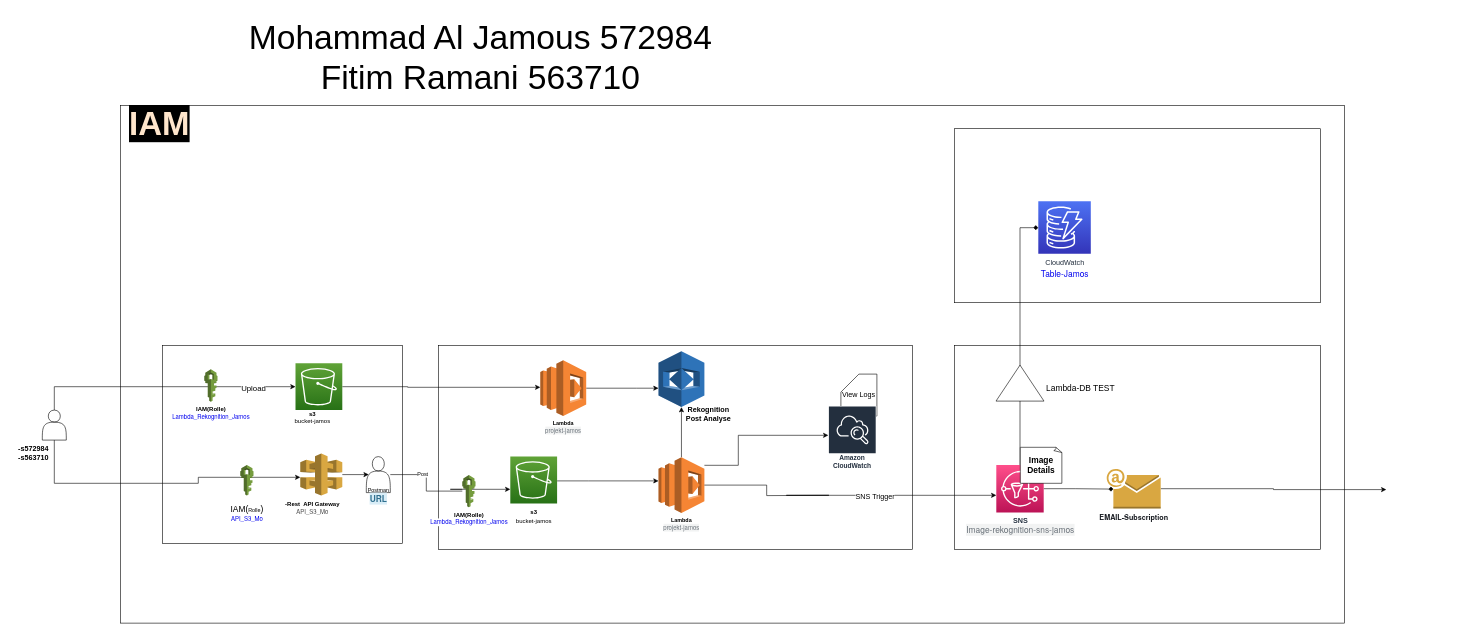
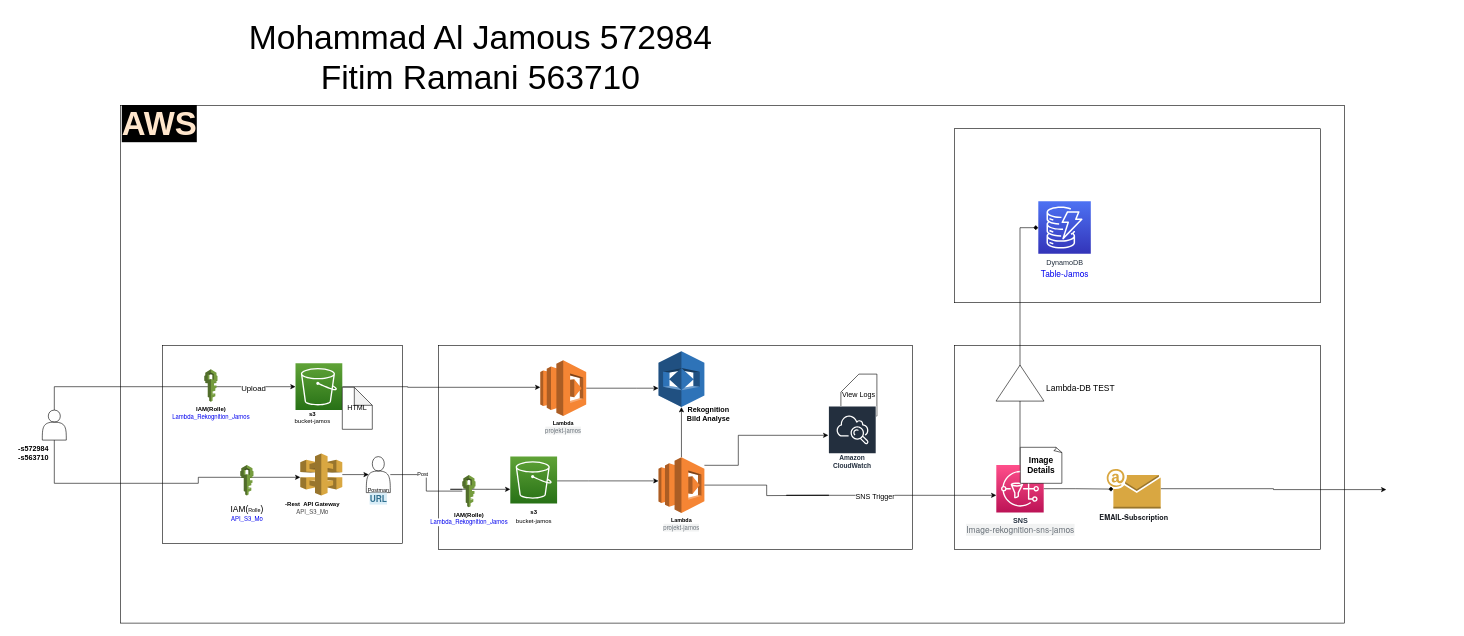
(160, 123) -> (160, 123)
(1065, 267) -> (1065, 267)
none -> (357, 408)
(709, 414) -> (709, 414)
